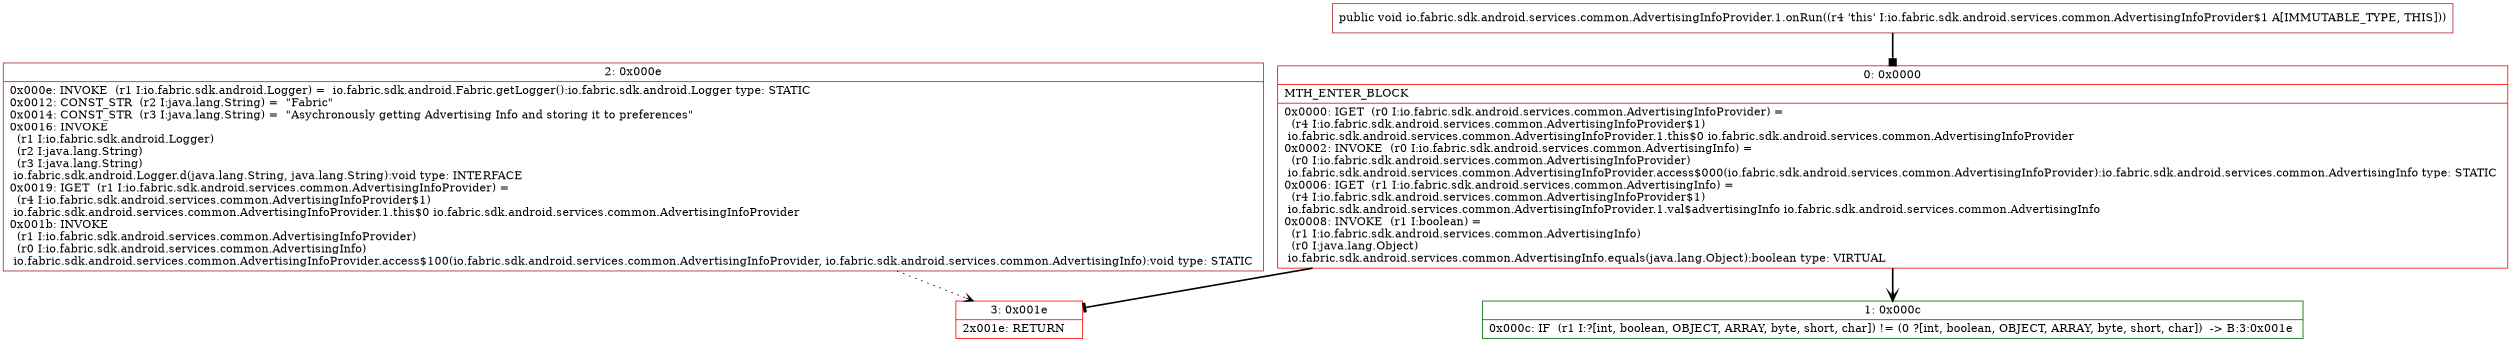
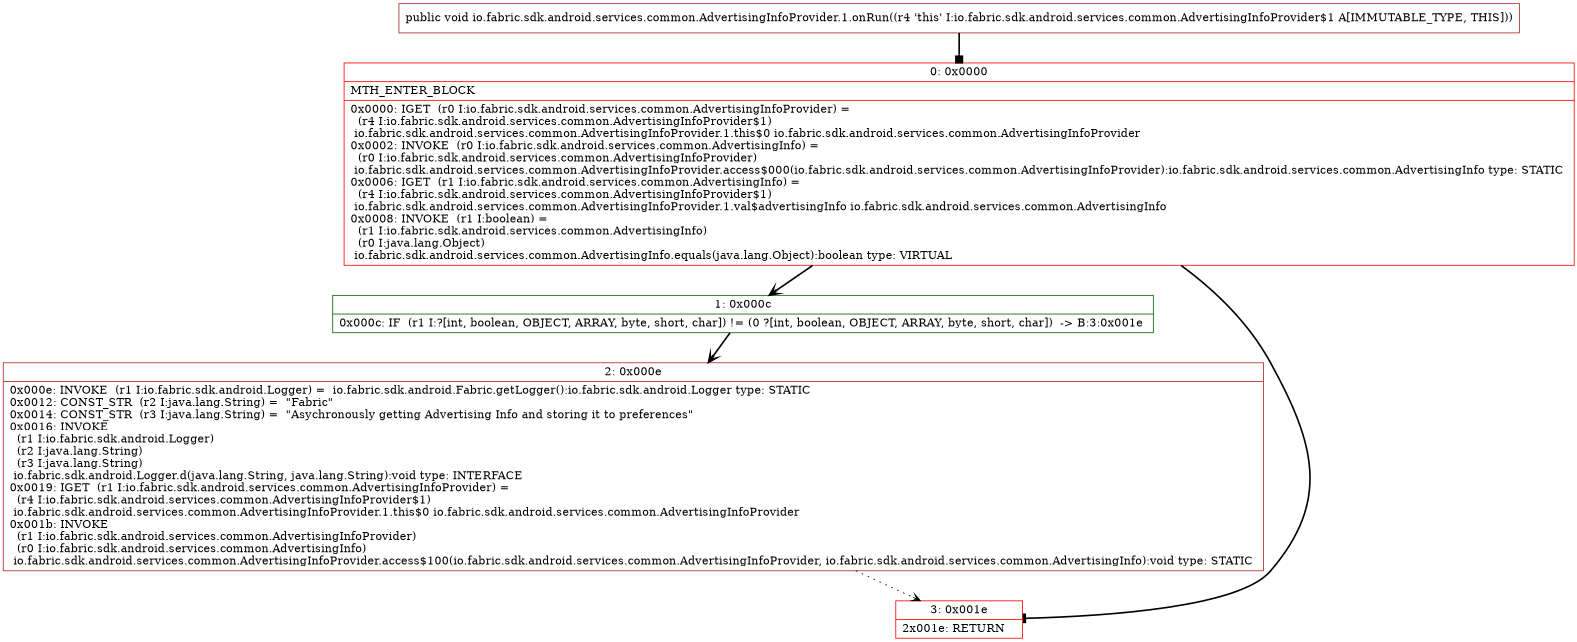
none -> (722, 344)
